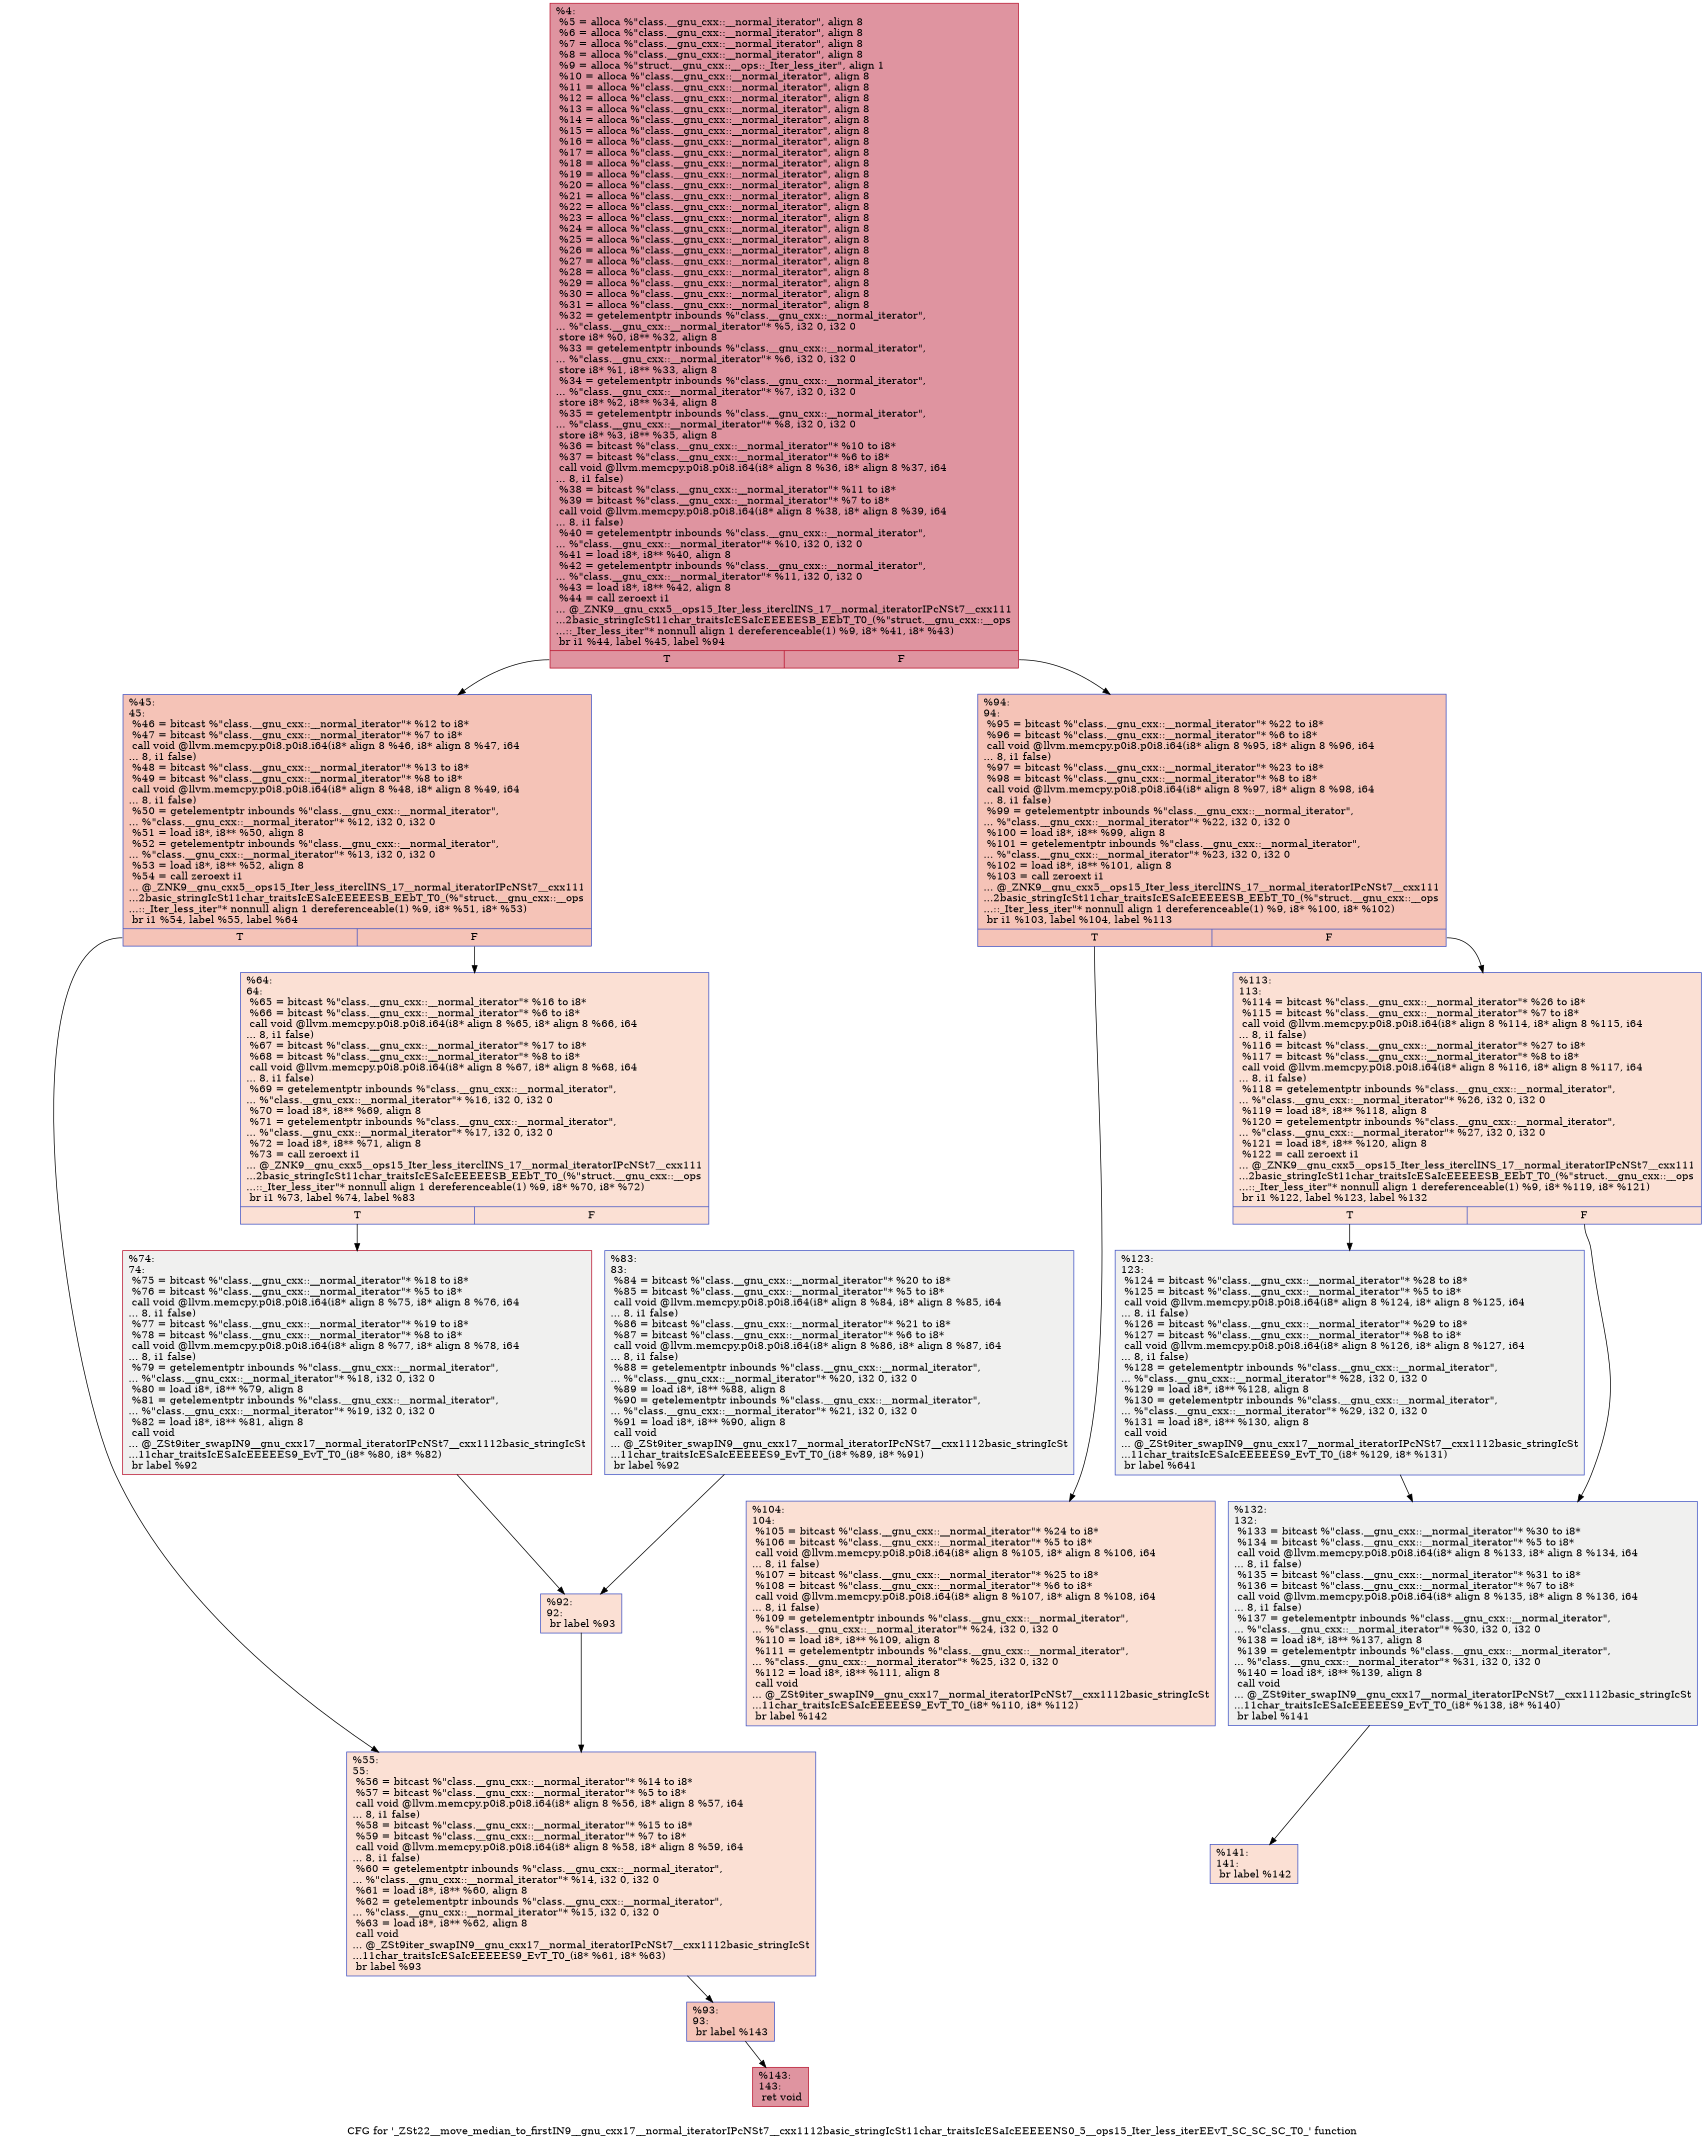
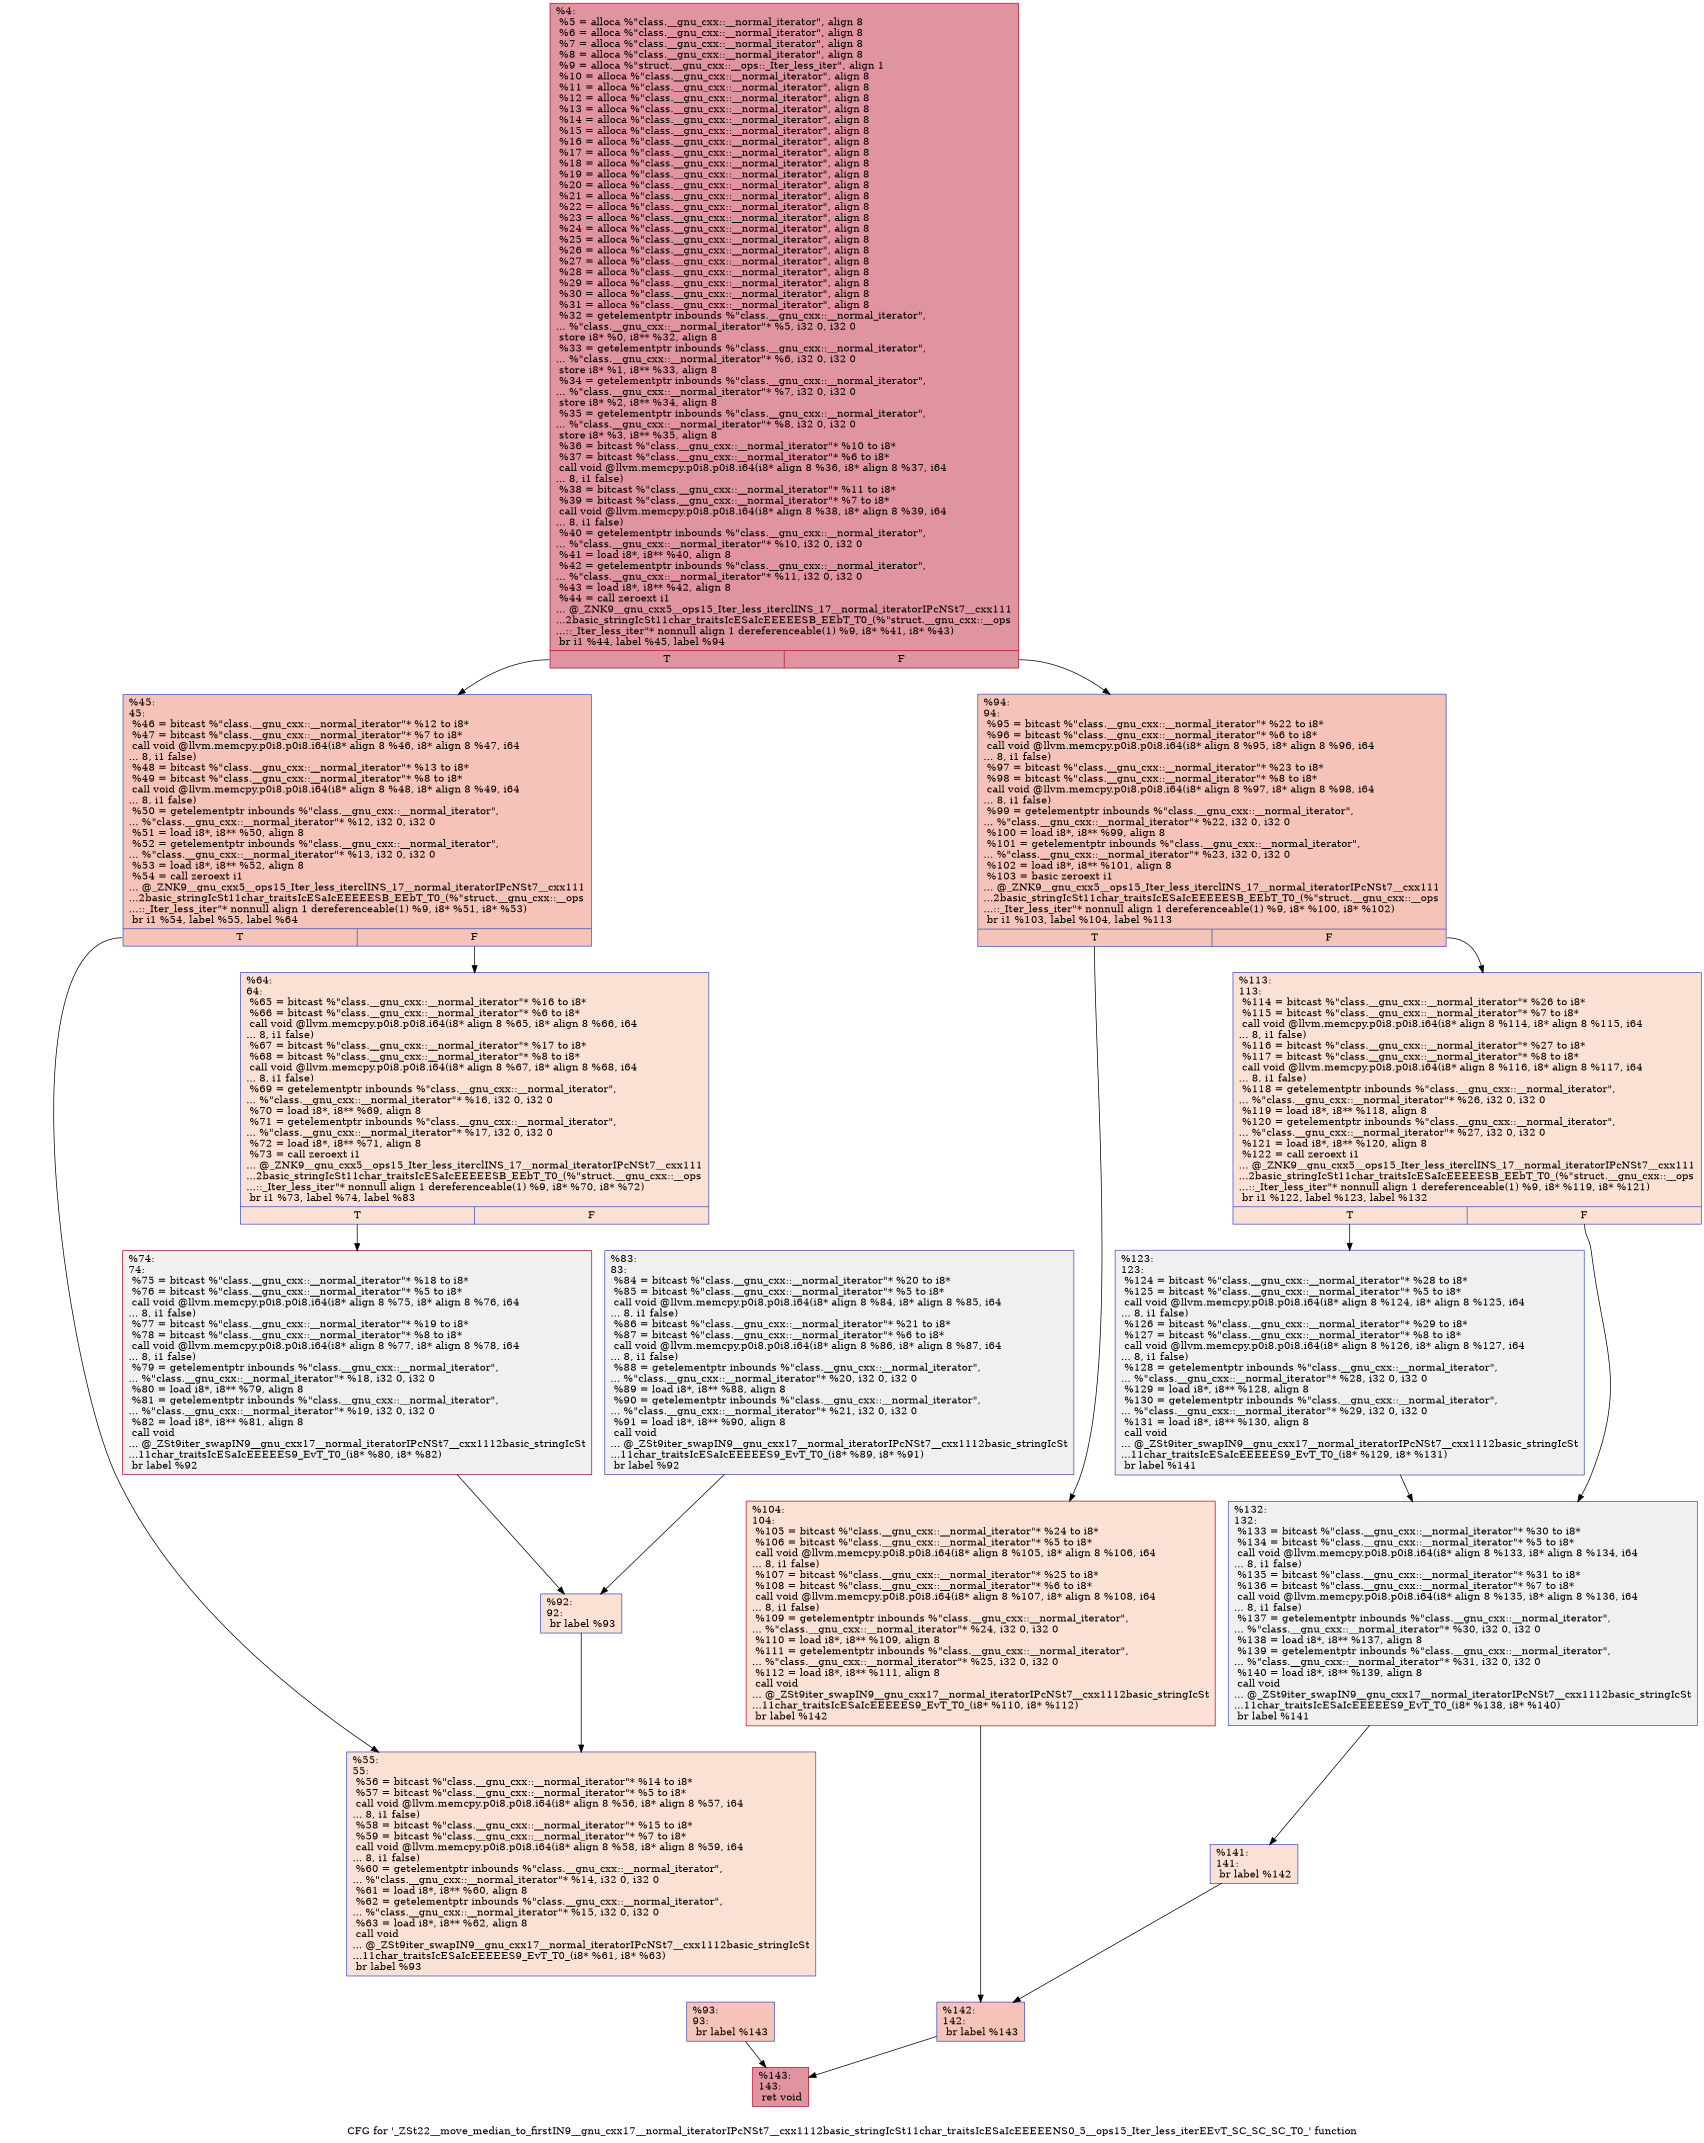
(1044, 877) -> (1048, 877)
(1159, 1466) -> (1159, 1466)
(981, 1613) -> (981, 1613)
(698, 1986) -> none
none -> (981, 2022)
